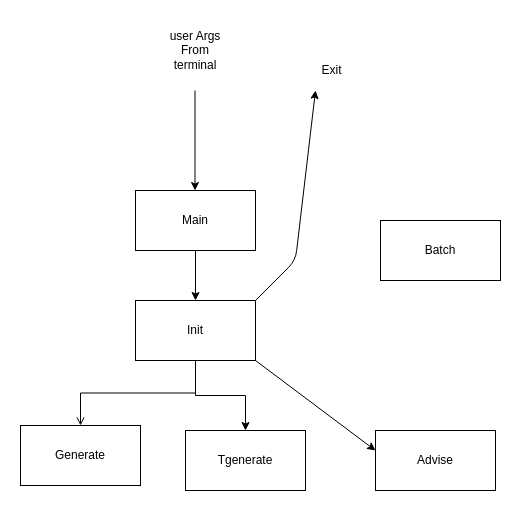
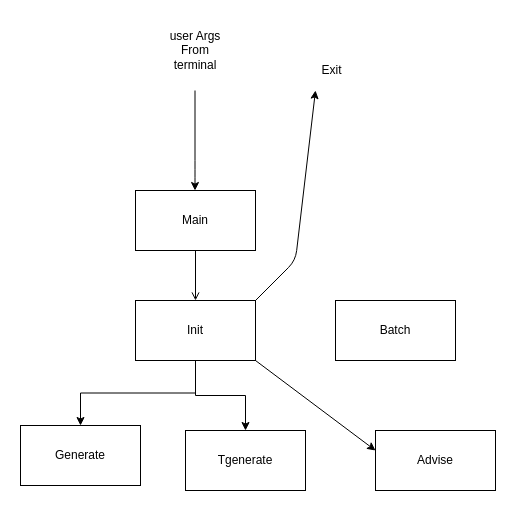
(441, 251) -> (396, 331)
(196, 292) -> (196, 293)
(81, 419) -> (81, 417)
